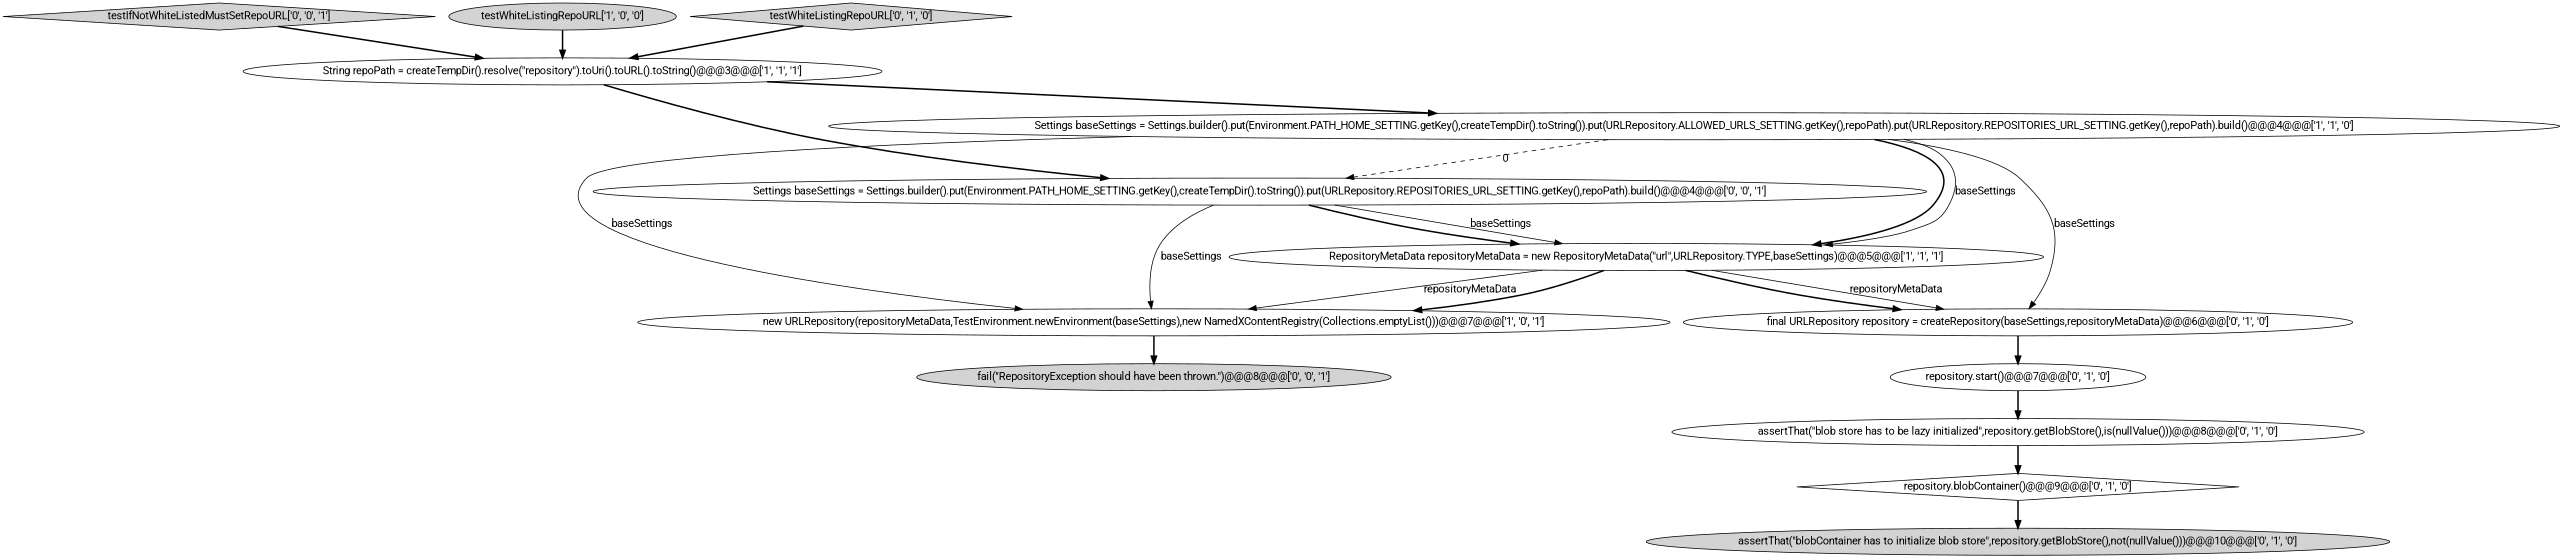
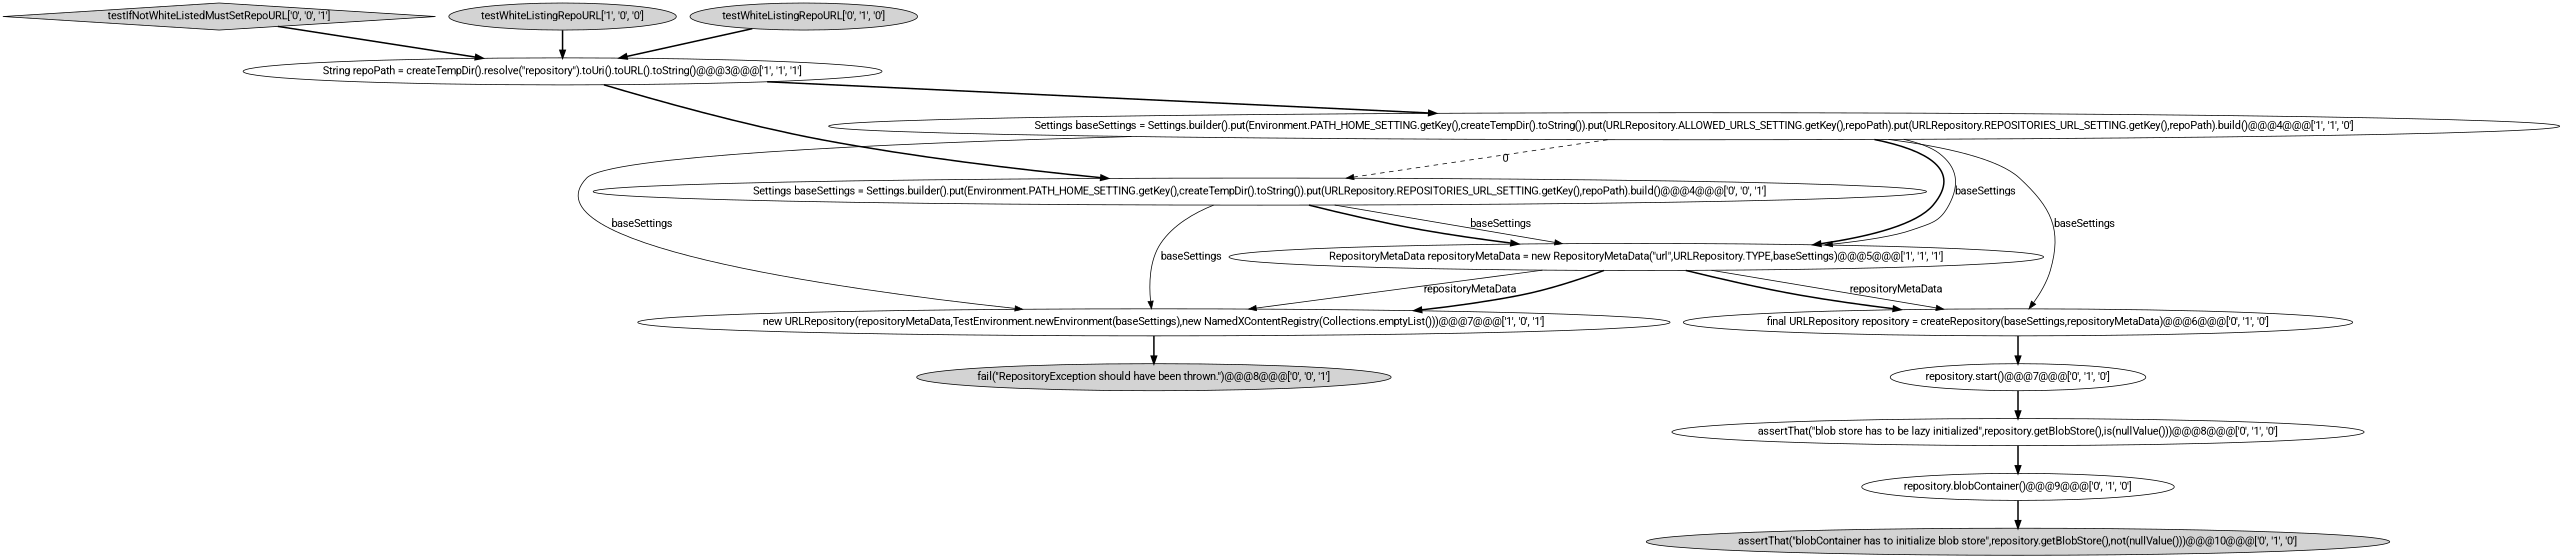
(851, 17) -> (804, 17)
(2018, 487) -> (2018, 487)
